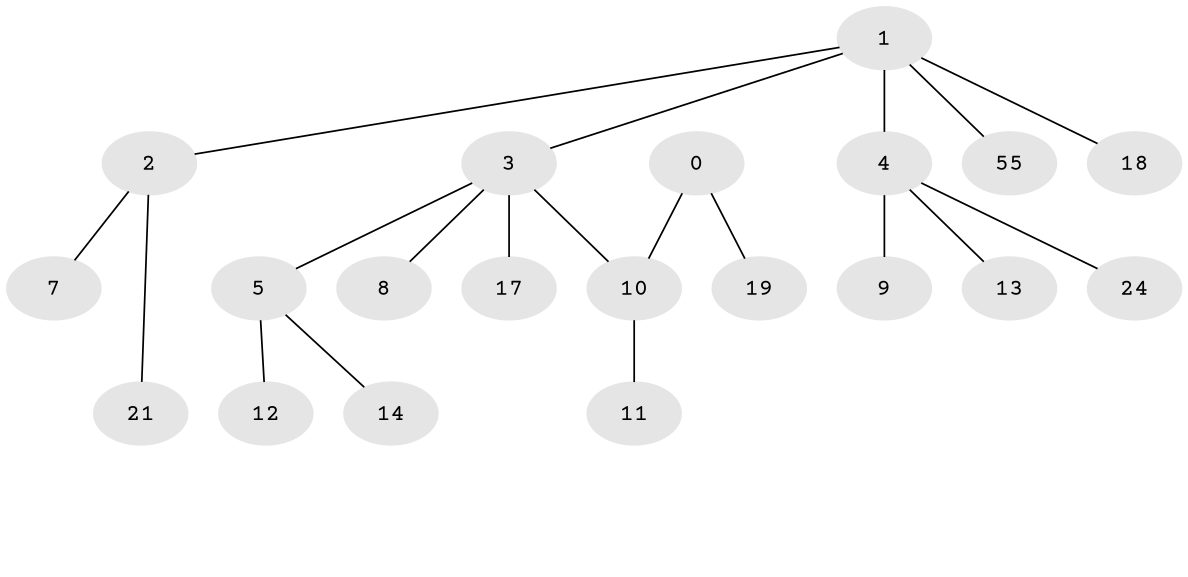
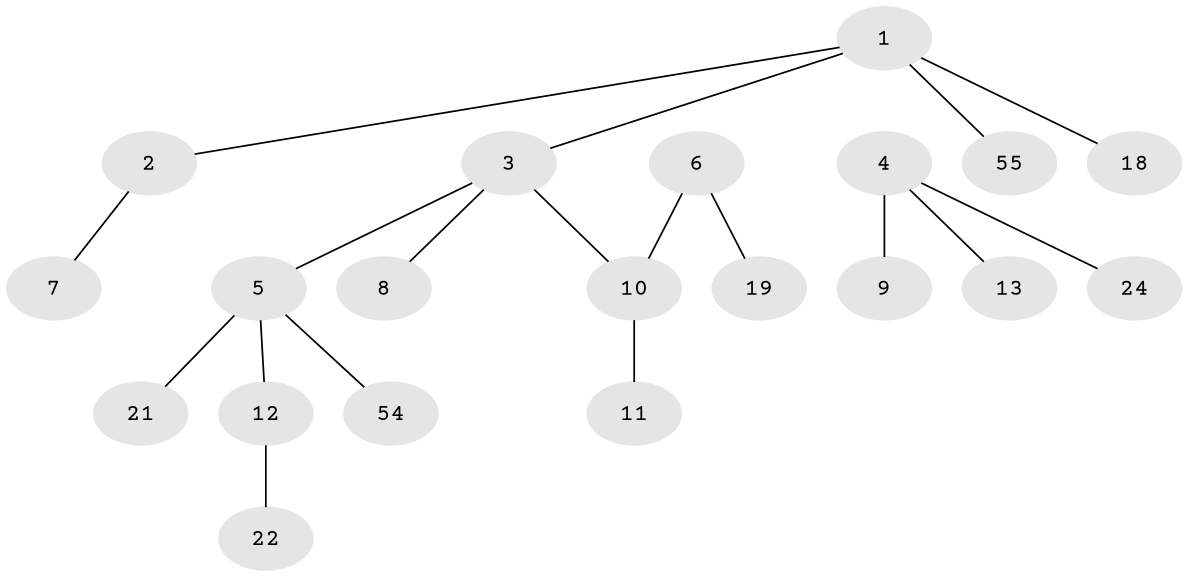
(884, 101) -> none
(697, 163) -> (697, 163)
(145, 288) -> (200, 351)
(509, 288) -> none
(391, 414) -> (391, 414)
none -> (266, 539)
